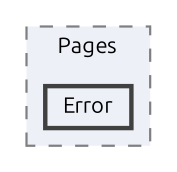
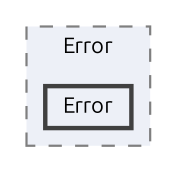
(88, 47) -> (88, 47)
